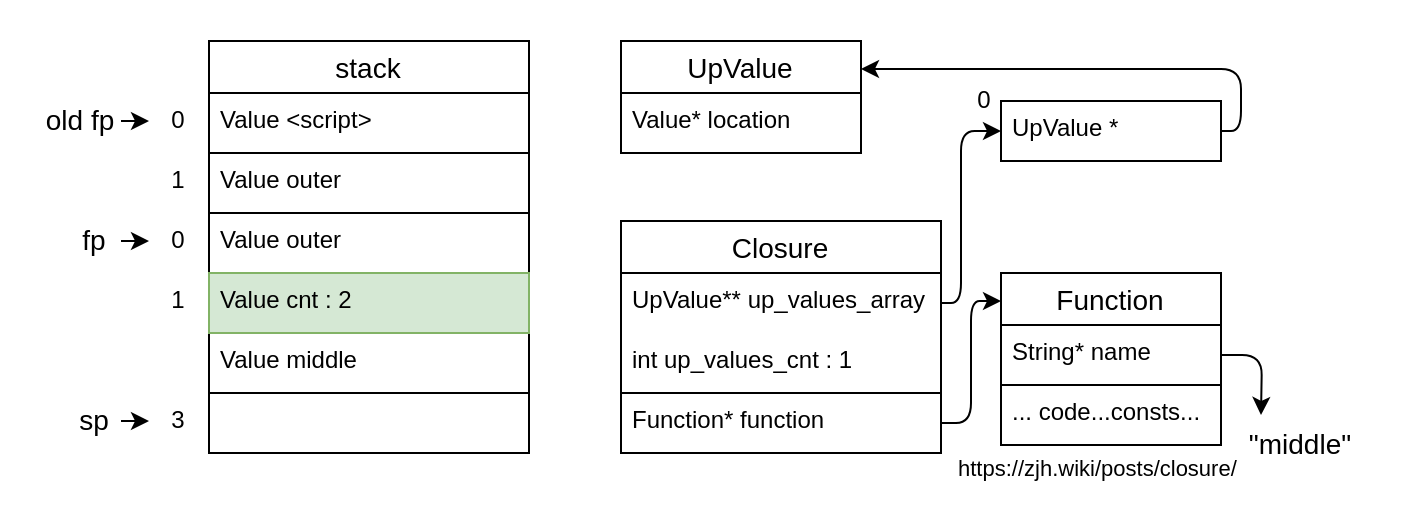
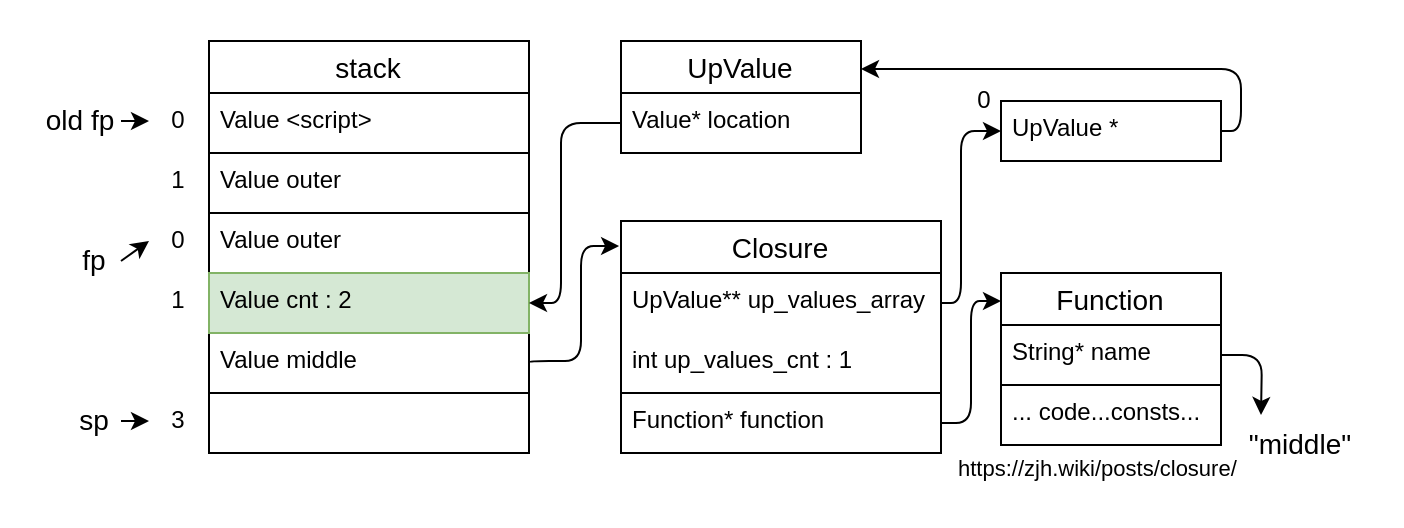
none -> (561, 195)
(95, 241) -> (95, 261)
none -> (581, 313)
